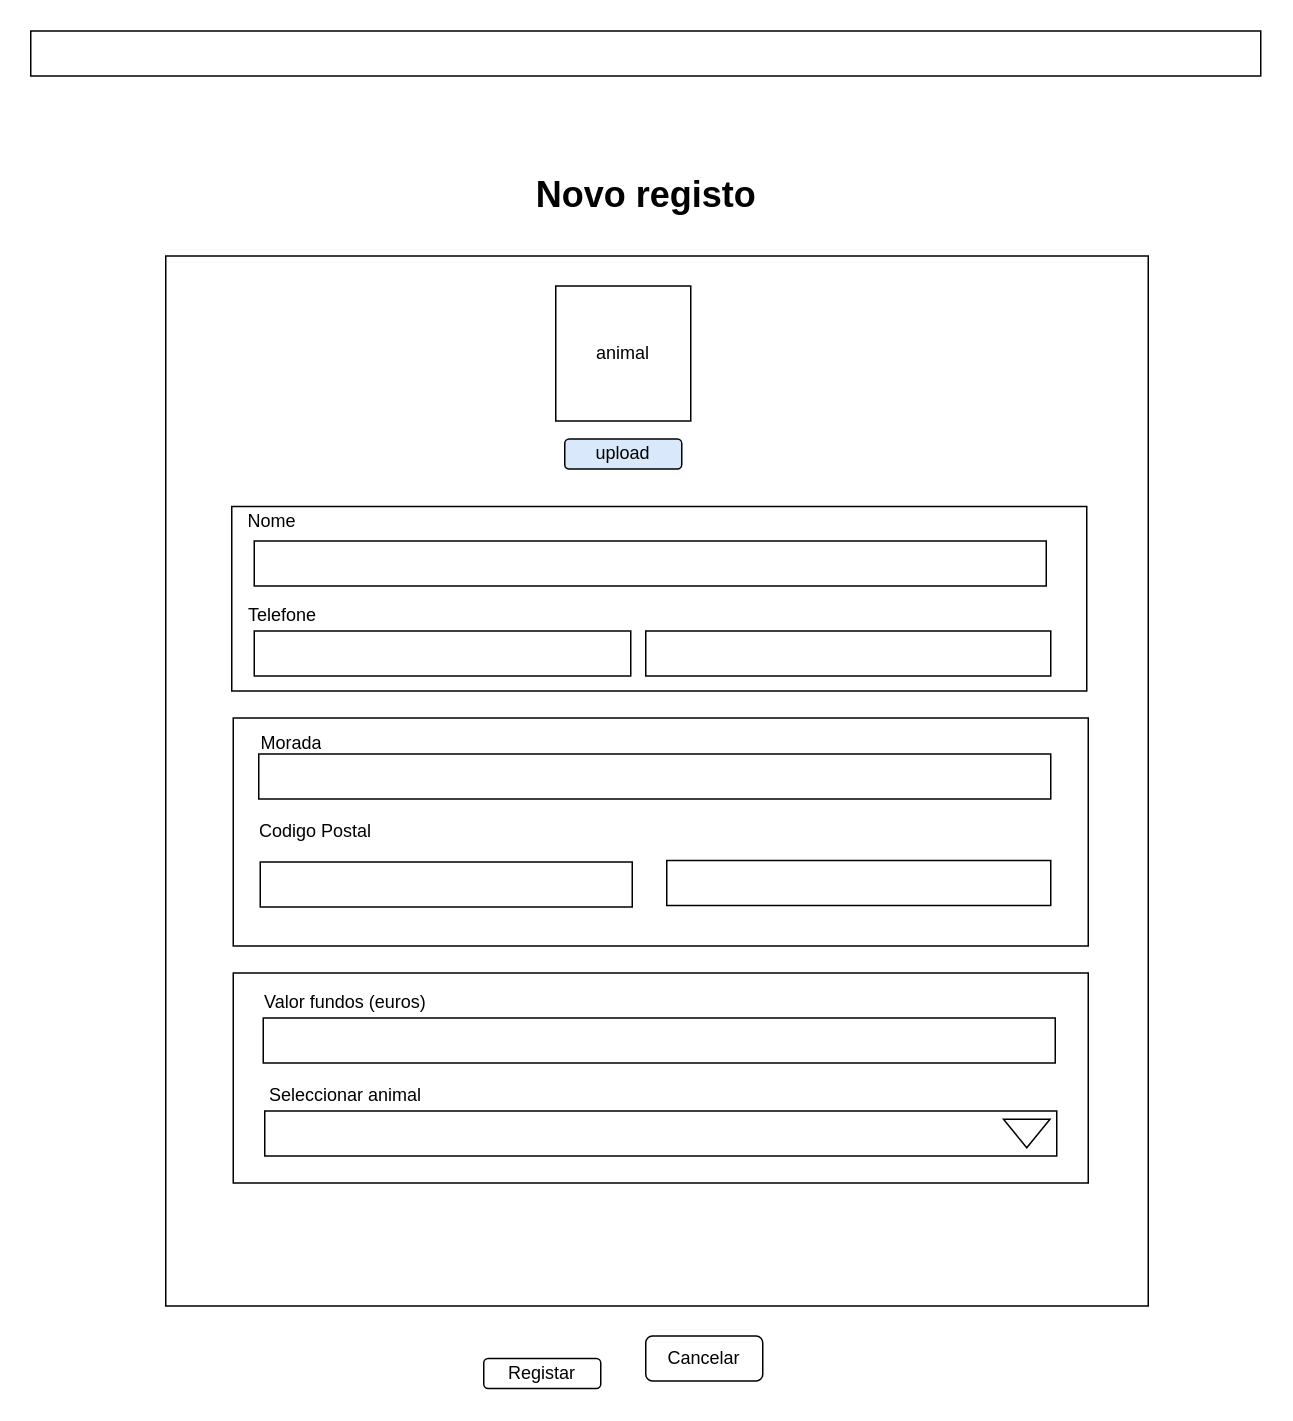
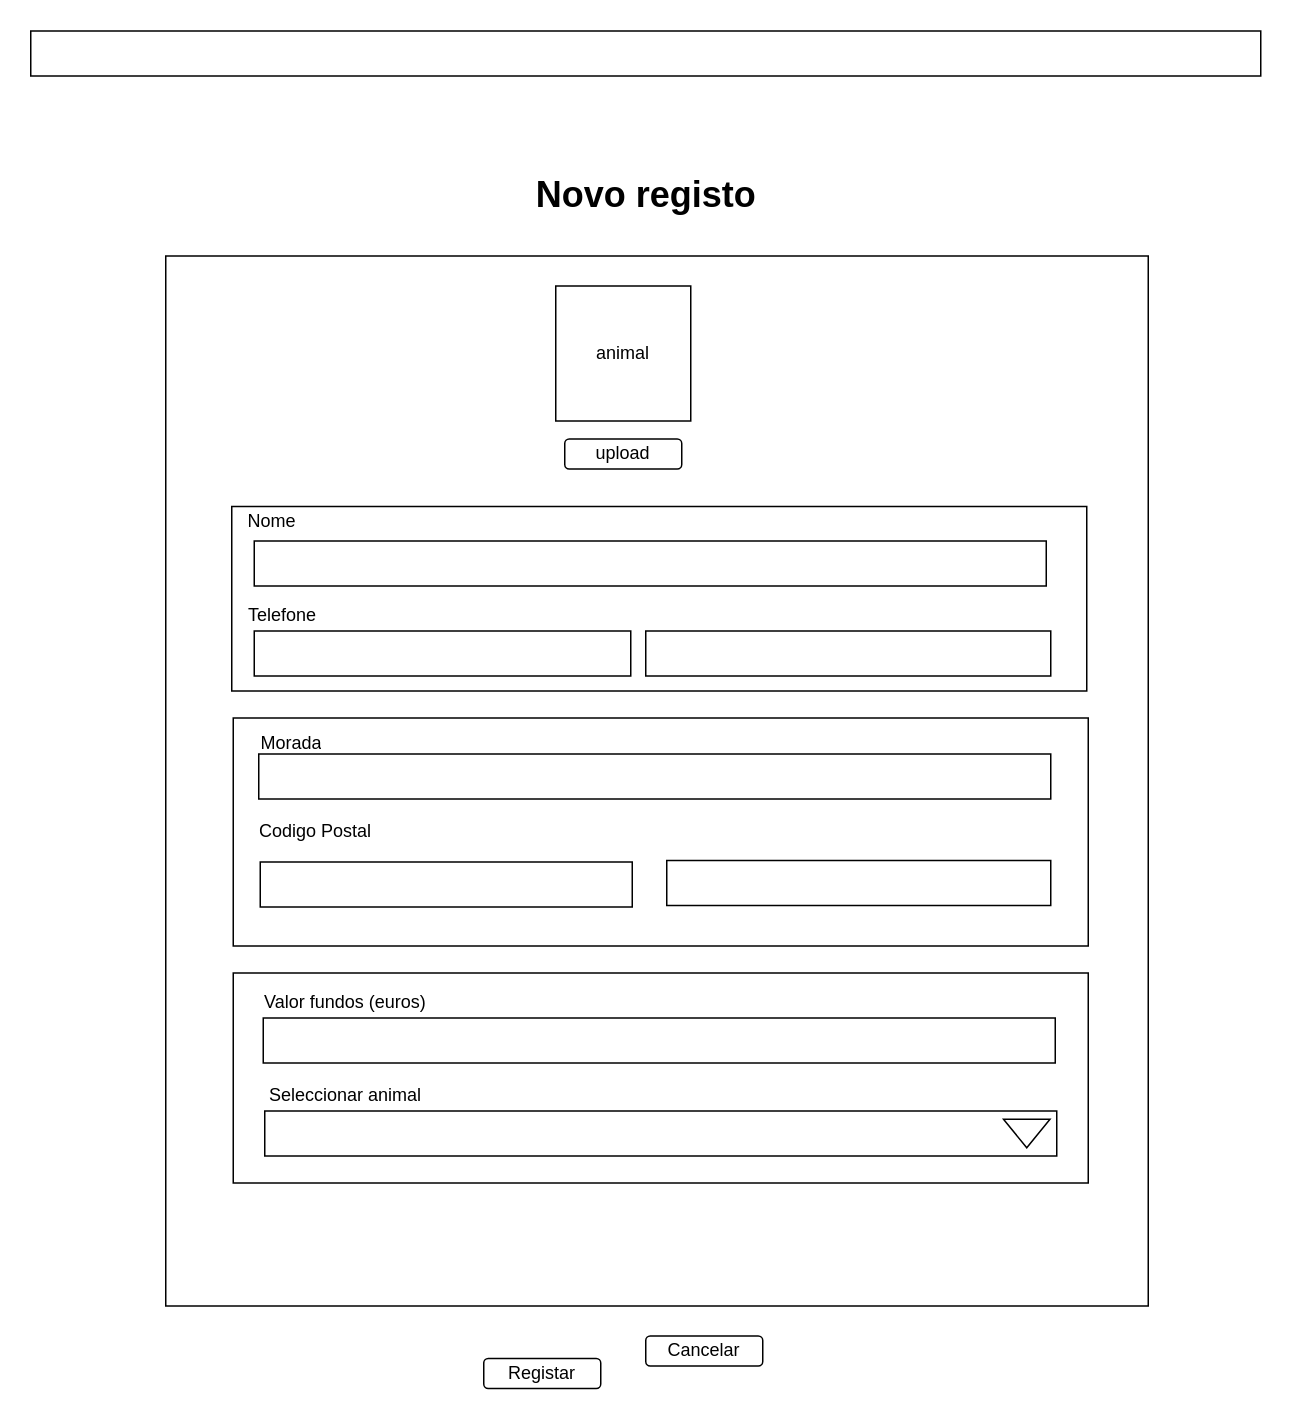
(623, 454) -> (623, 454)
(704, 1358) -> (704, 1351)
